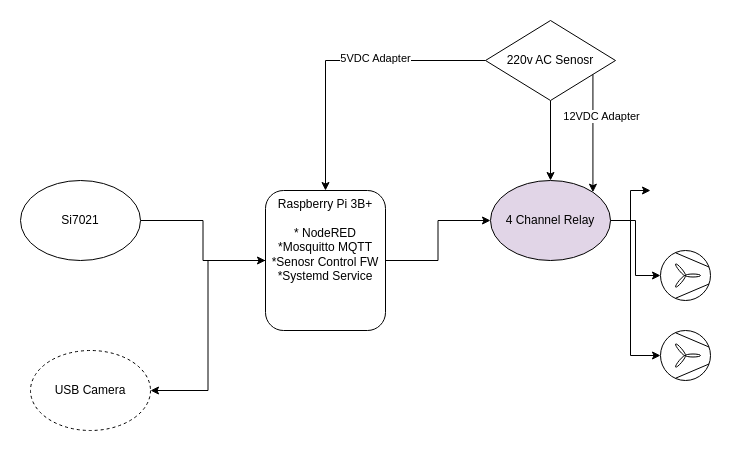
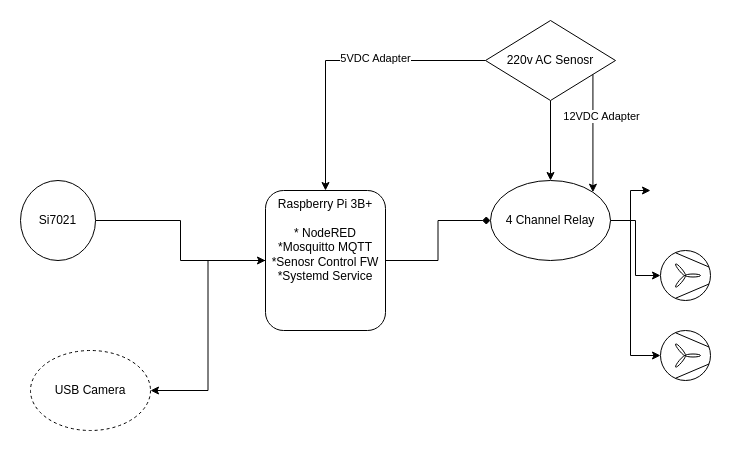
(81, 221) -> (58, 221)
(482, 221) -> (482, 221)
(551, 221) -> (551, 221)
